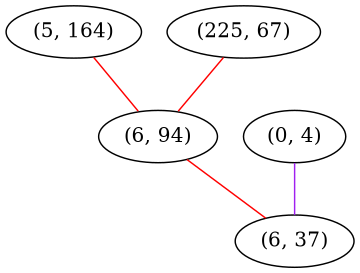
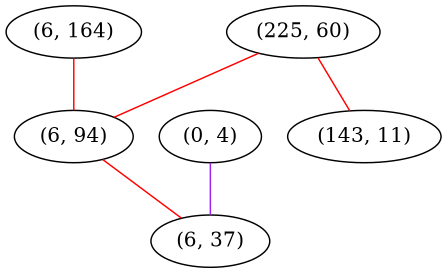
(74, 32) -> (74, 32)
(244, 32) -> (303, 32)
none -> (364, 137)
